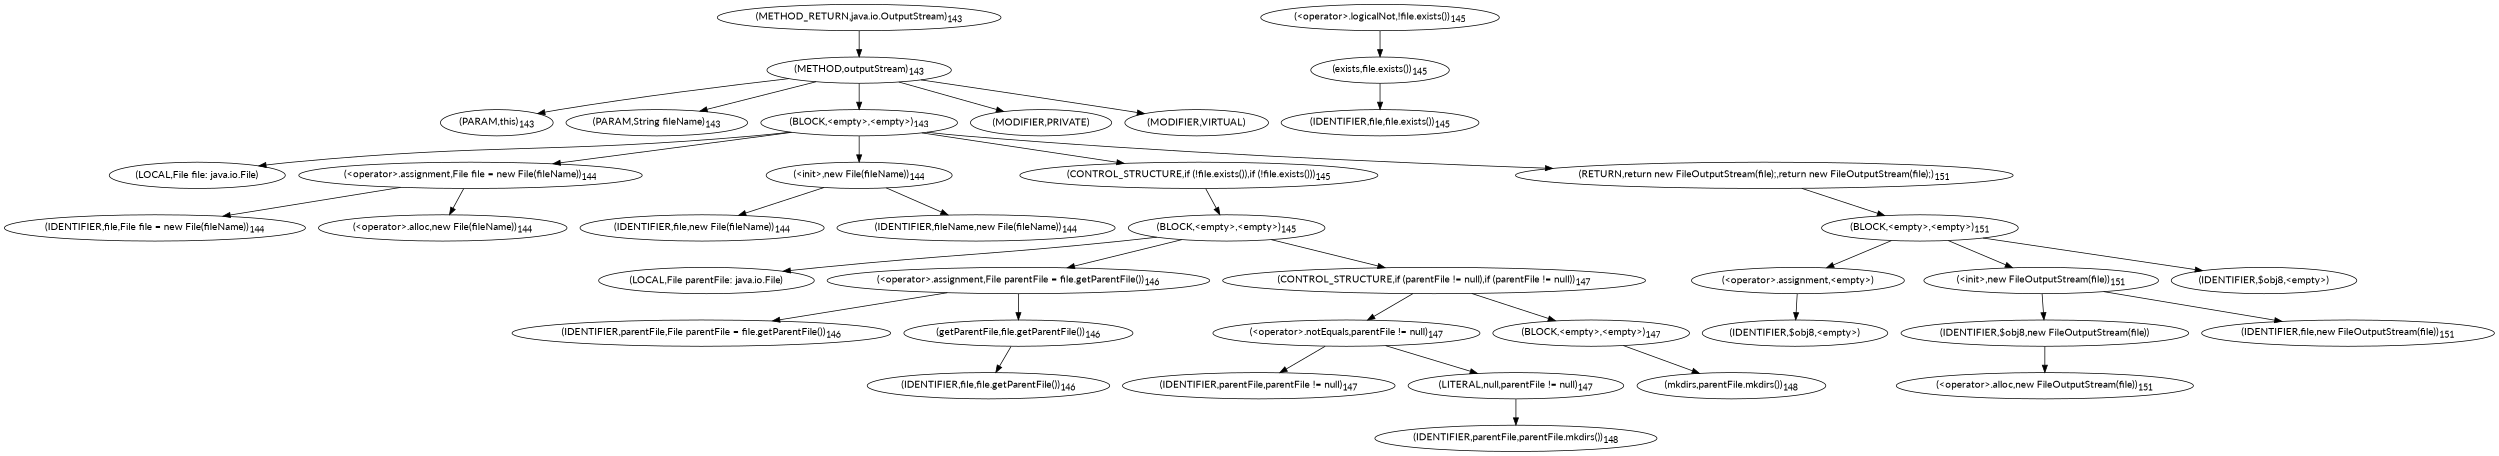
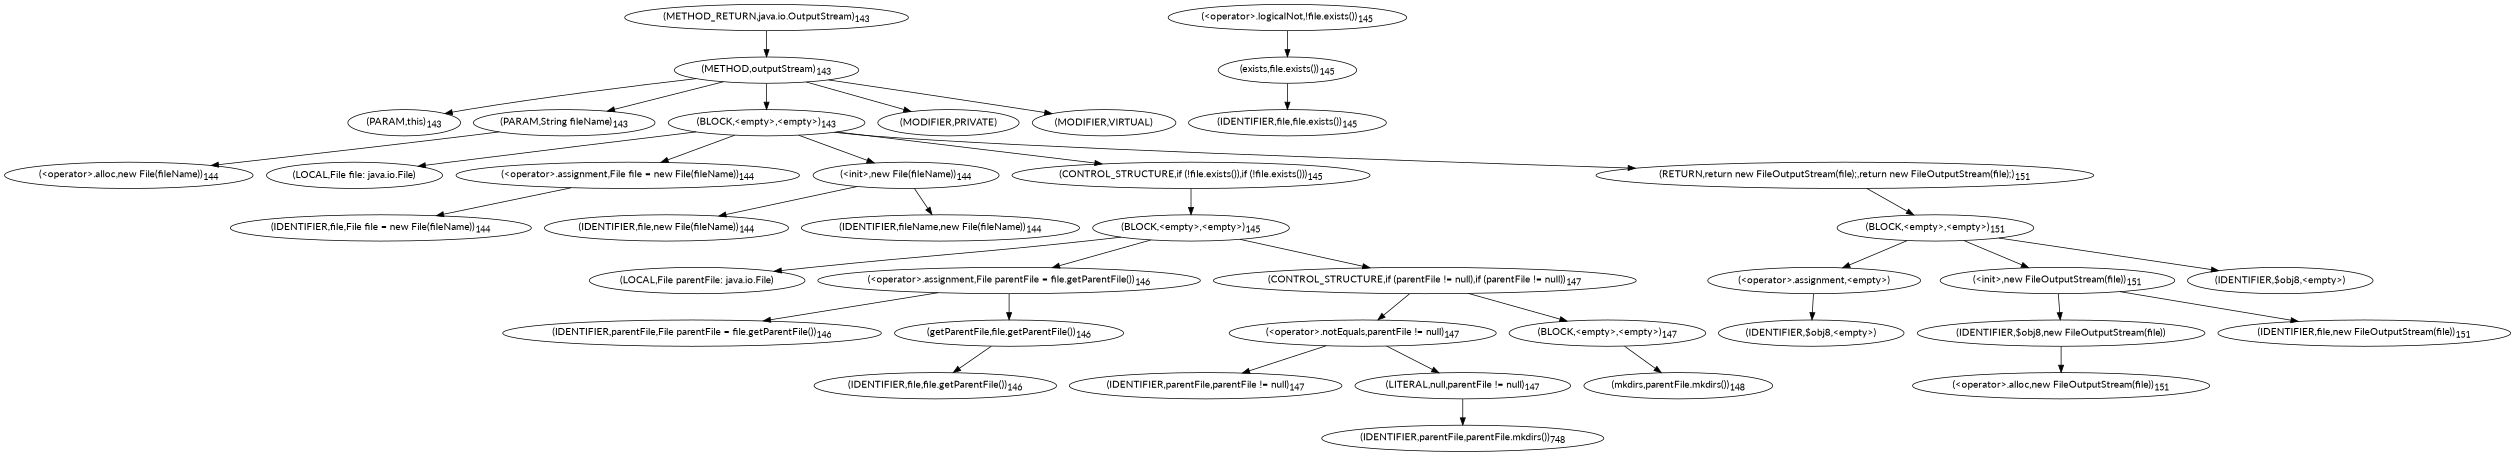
(458, 198) -> (359, 149)
(1611, 437) -> (1558, 437)
